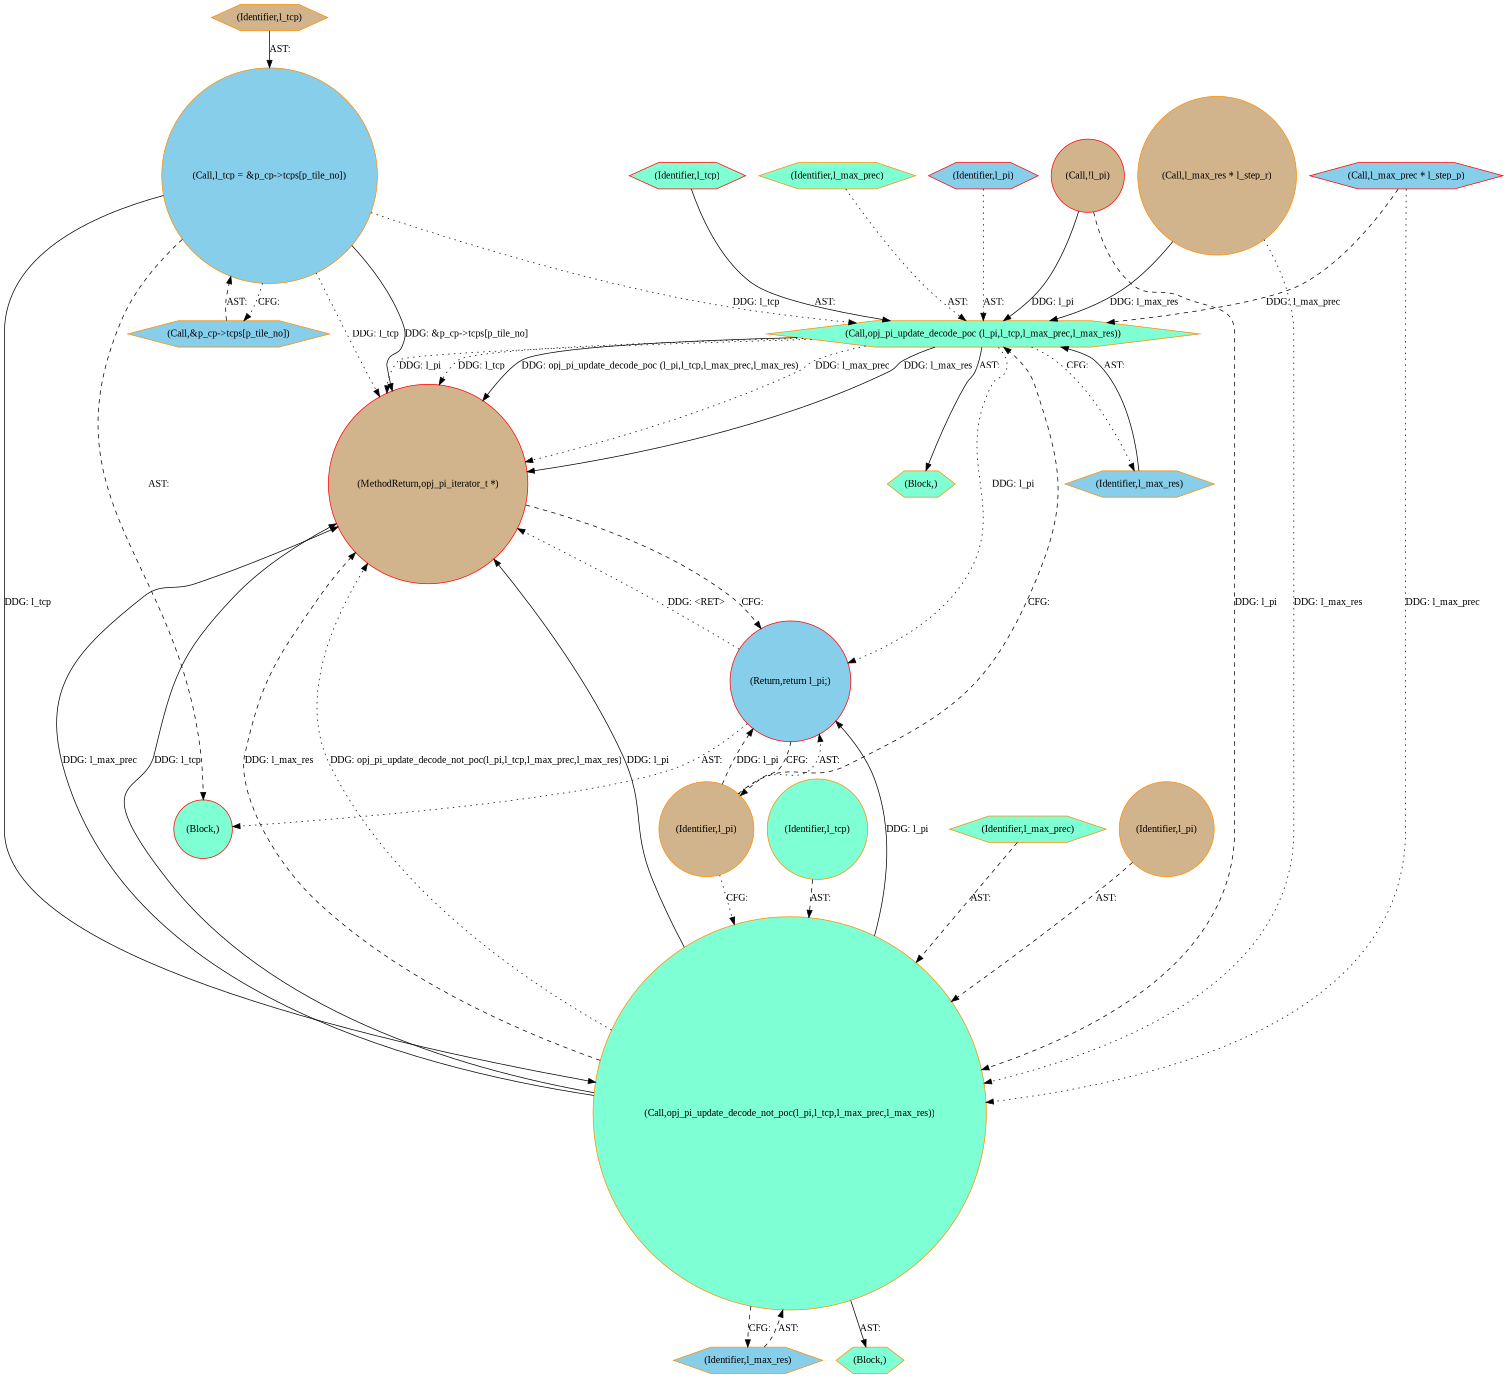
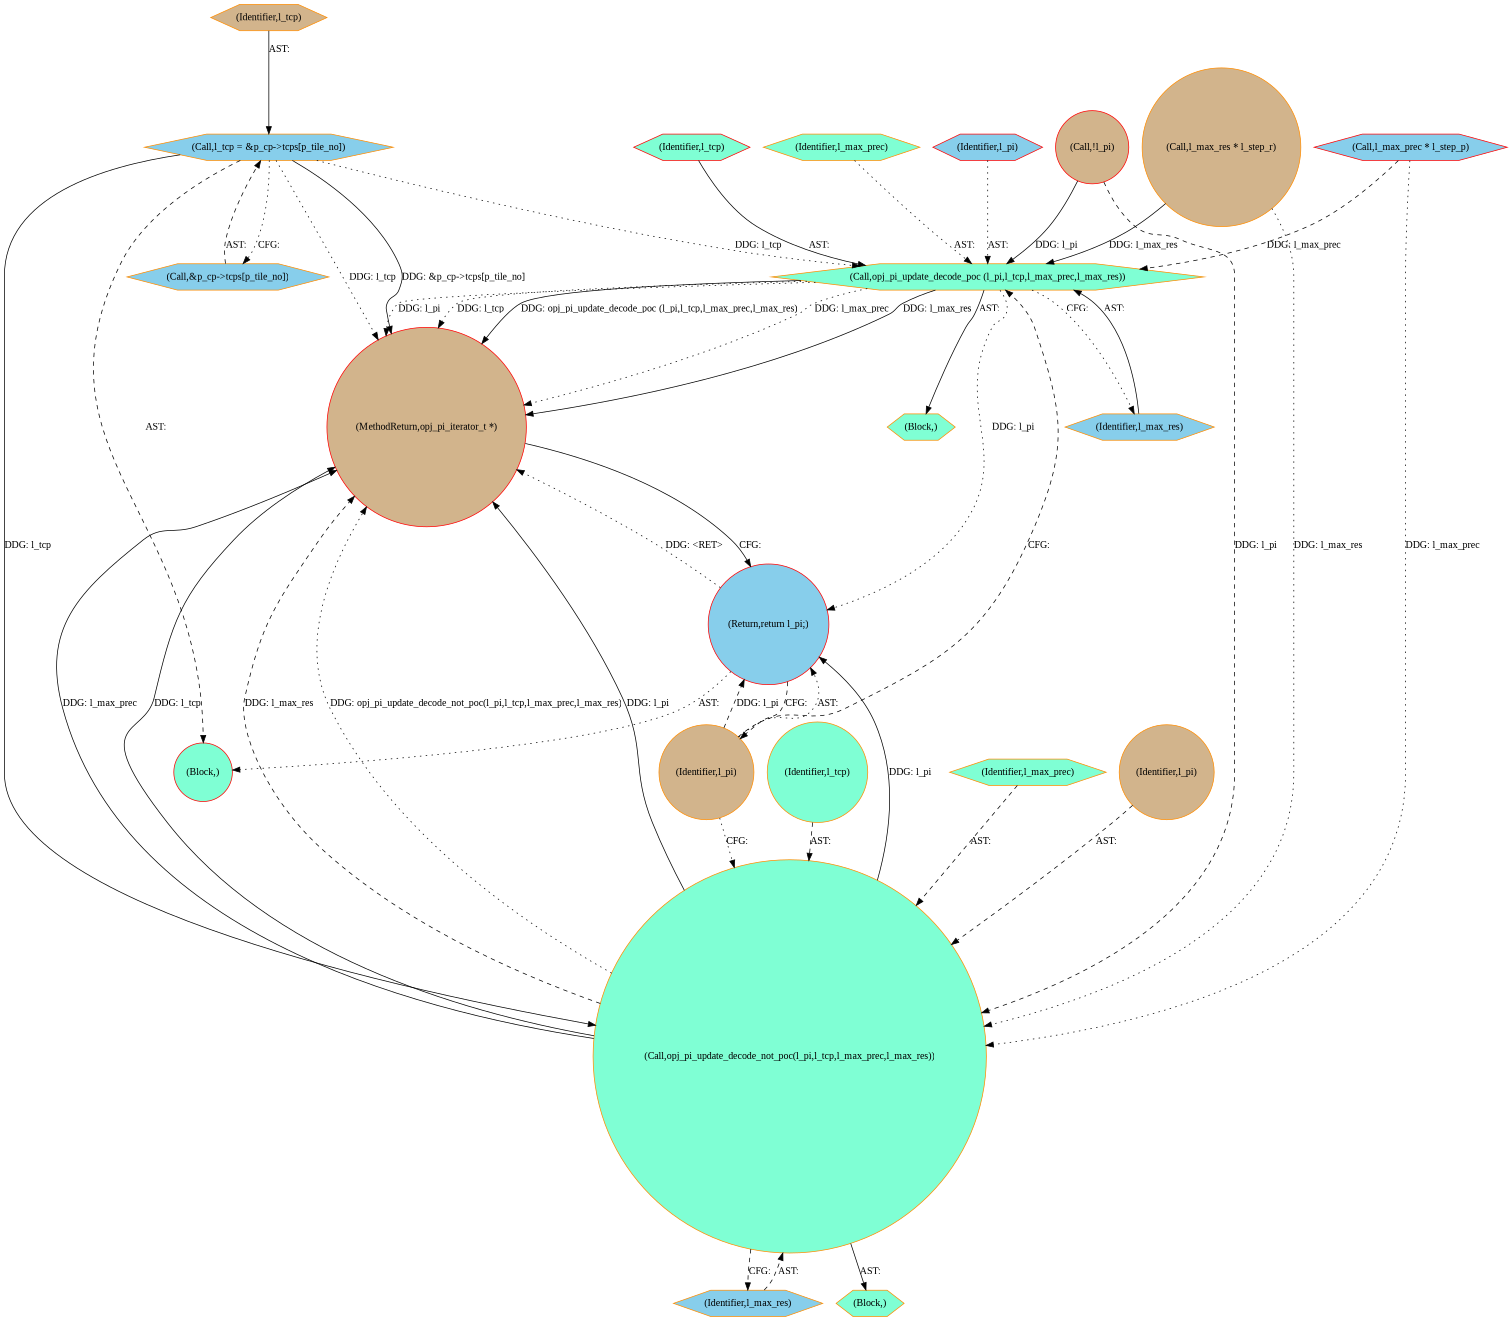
(270, 176) -> (269, 147)
(650, 549) -> (646, 484)
